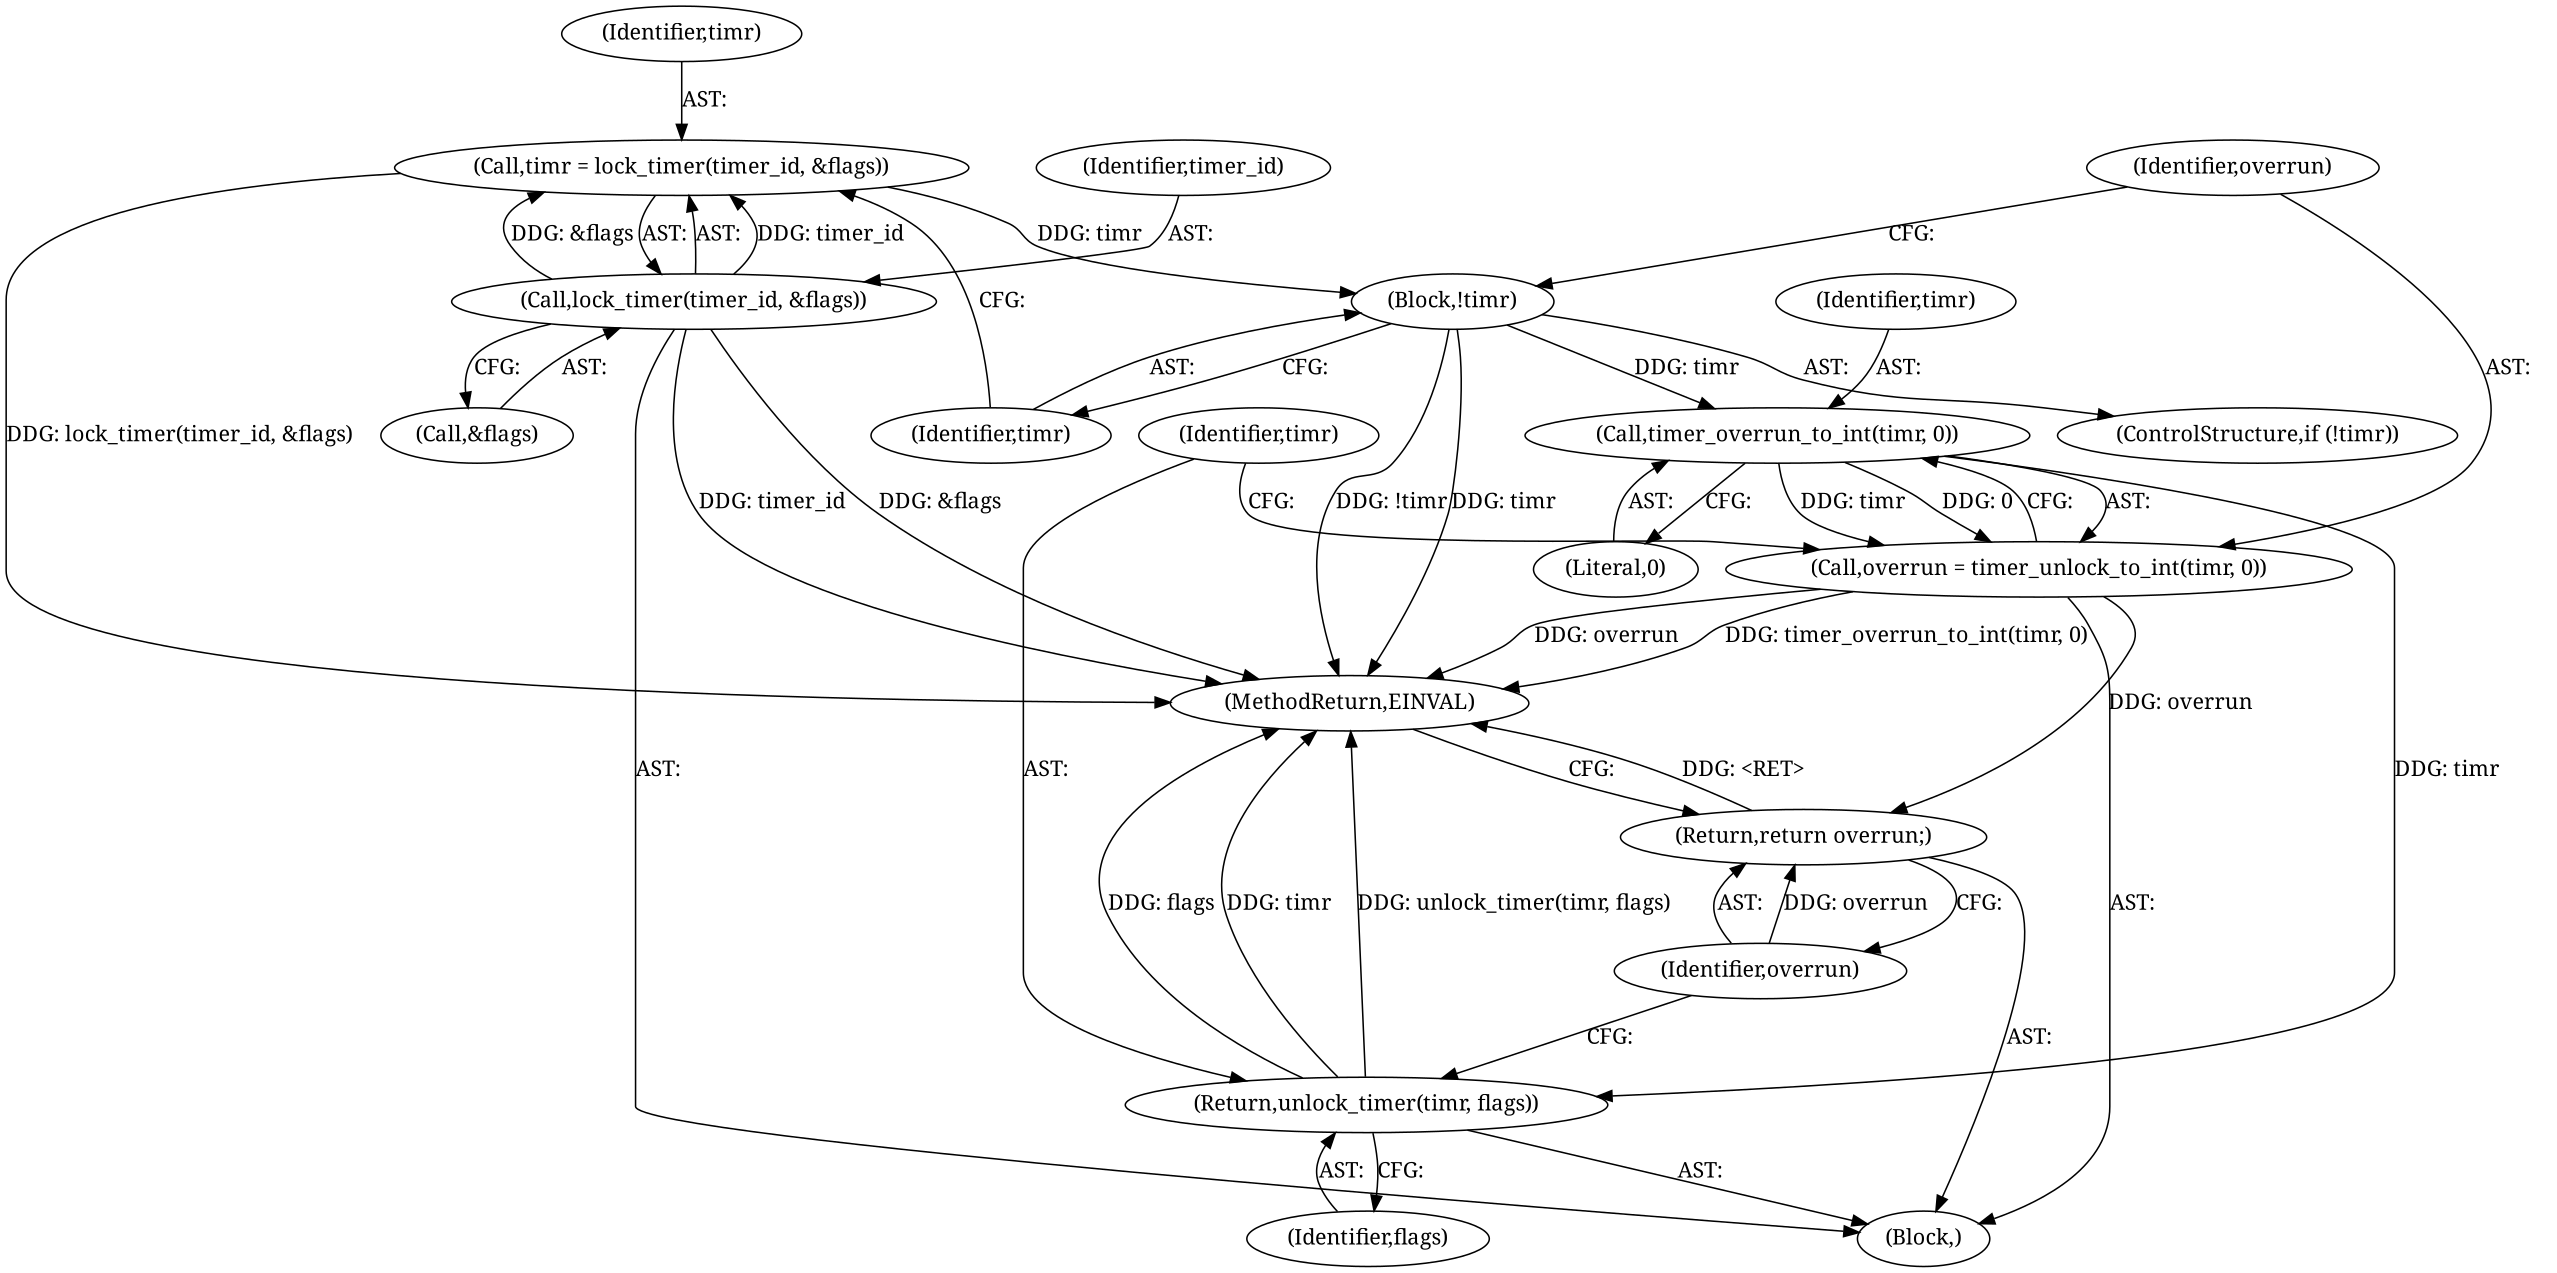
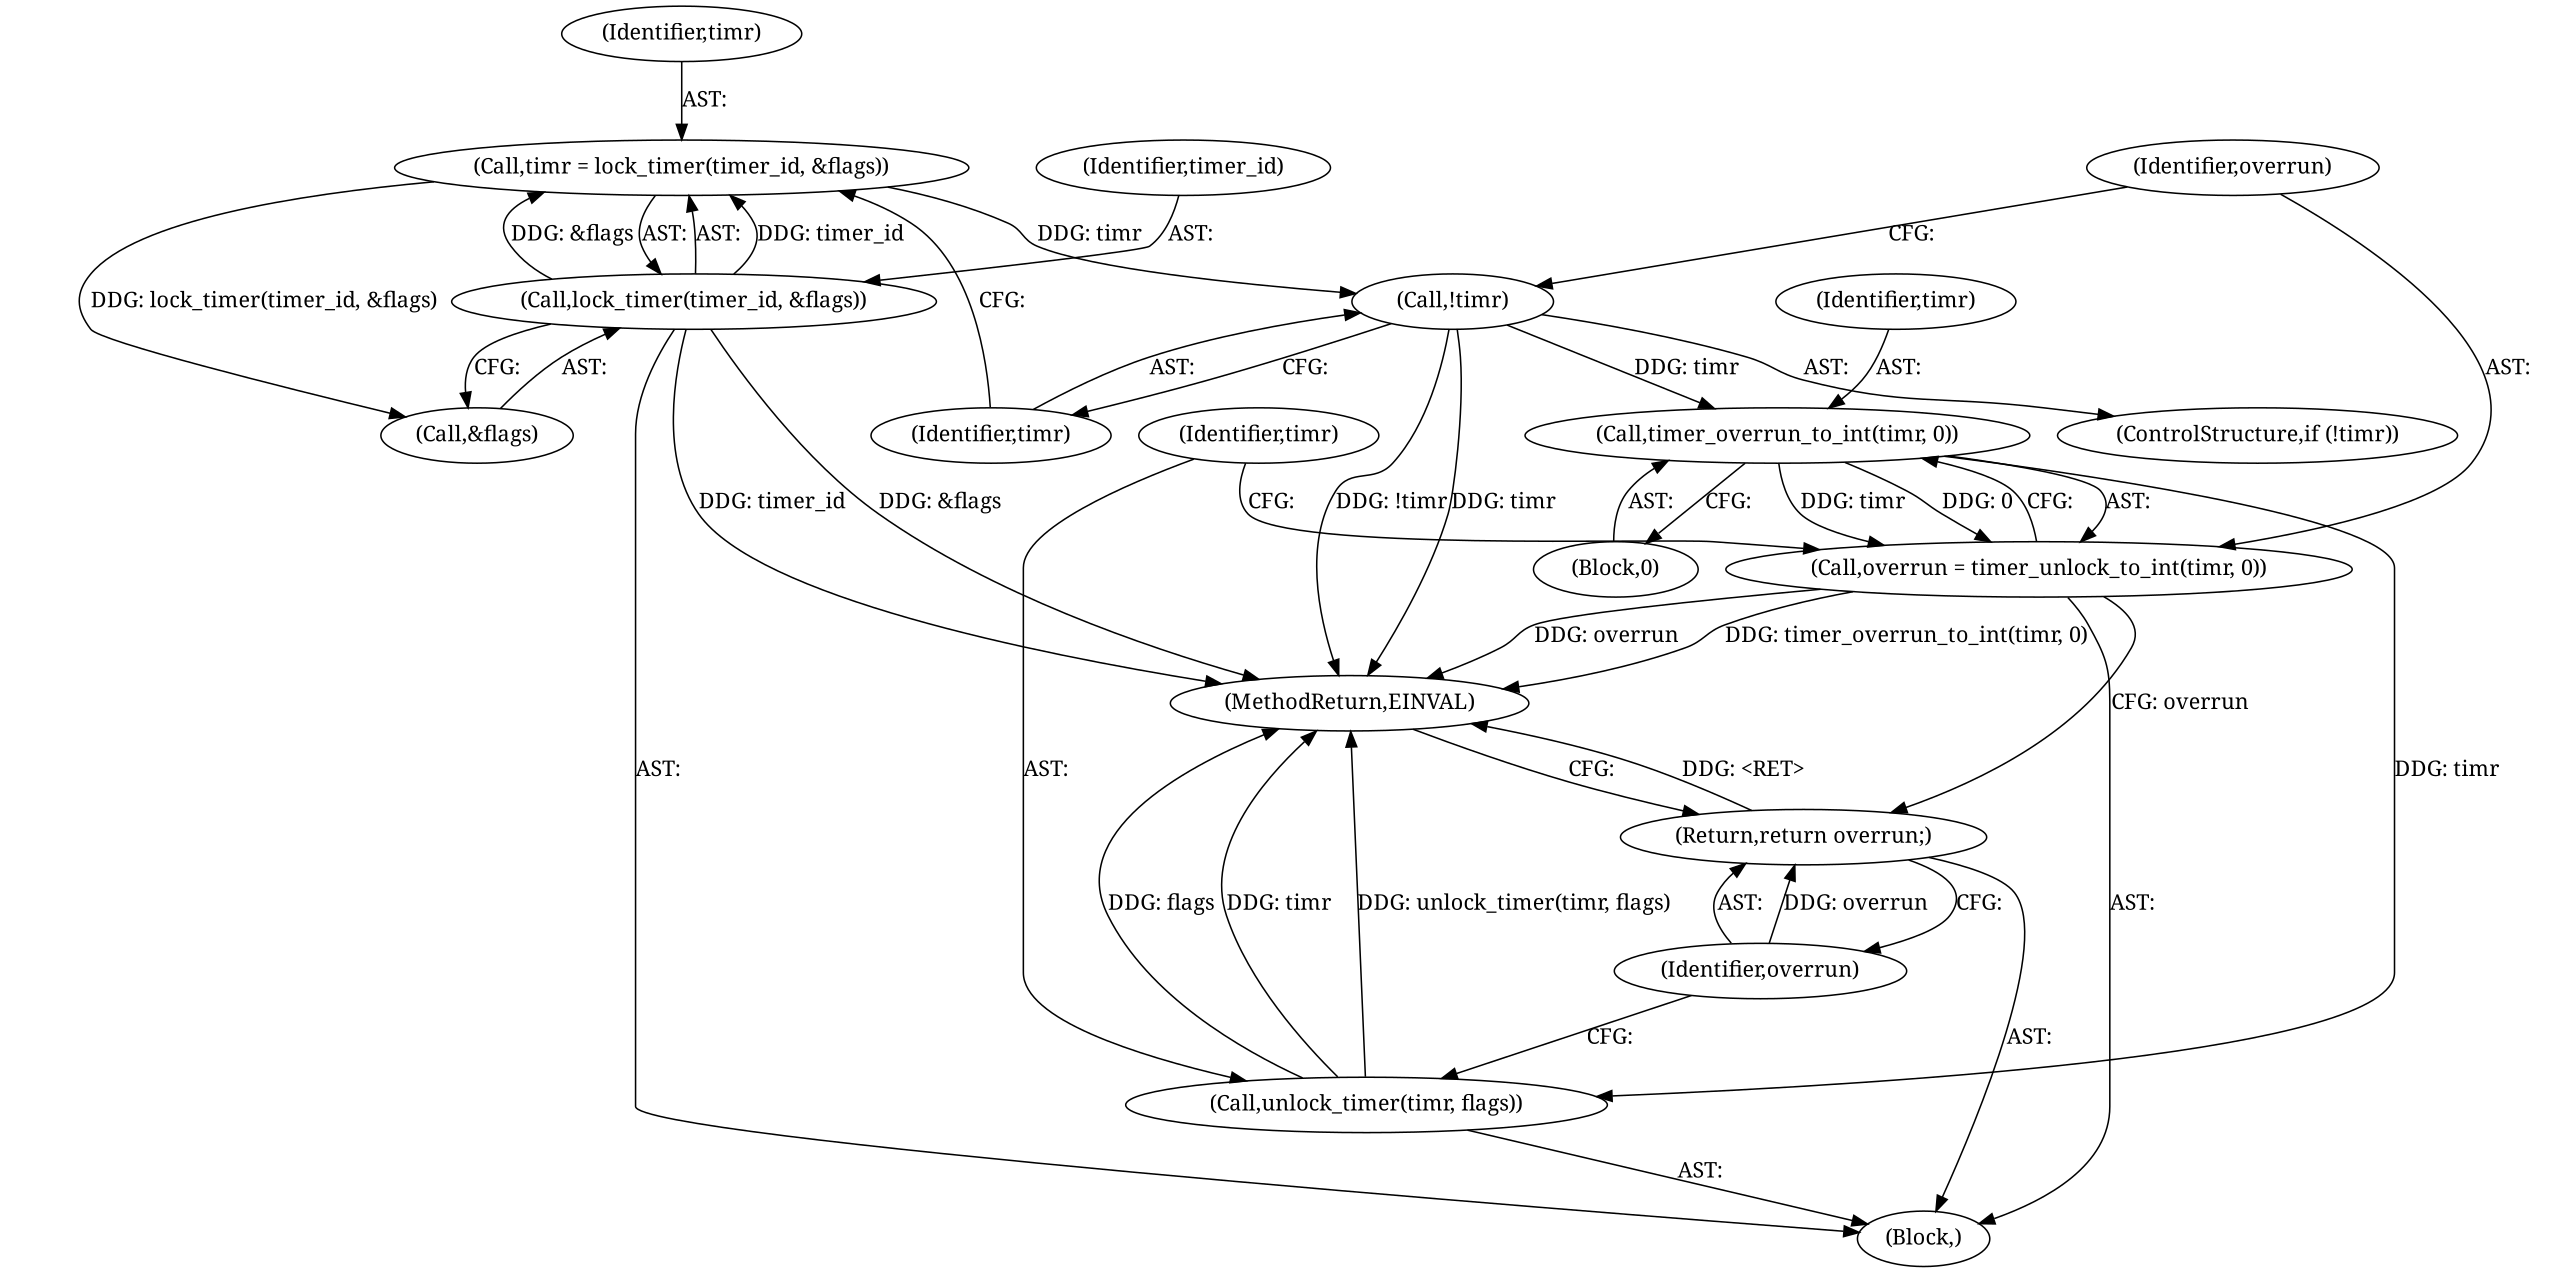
(1453, 302) -> (1453, 302)
(1616, 569) -> (1616, 569)
(217, 653) -> (87, 279)
(2181, 703) -> (2181, 703)
(1367, 1105) -> (1367, 1105)
(1368, 1239) -> none
